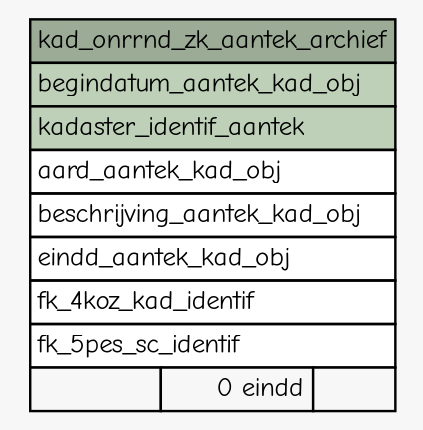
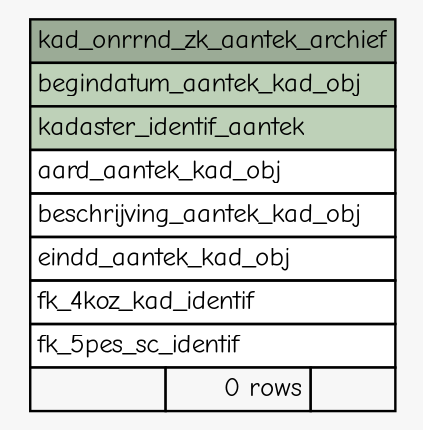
(261, 388) -> (264, 388)
